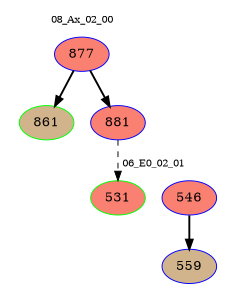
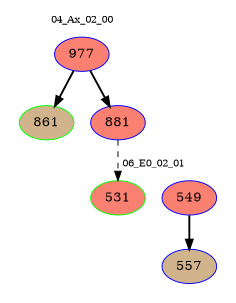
(82, 20) -> (82, 20)
(82, 54) -> (82, 54)
(189, 198) -> (189, 198)
(189, 266) -> (189, 266)
